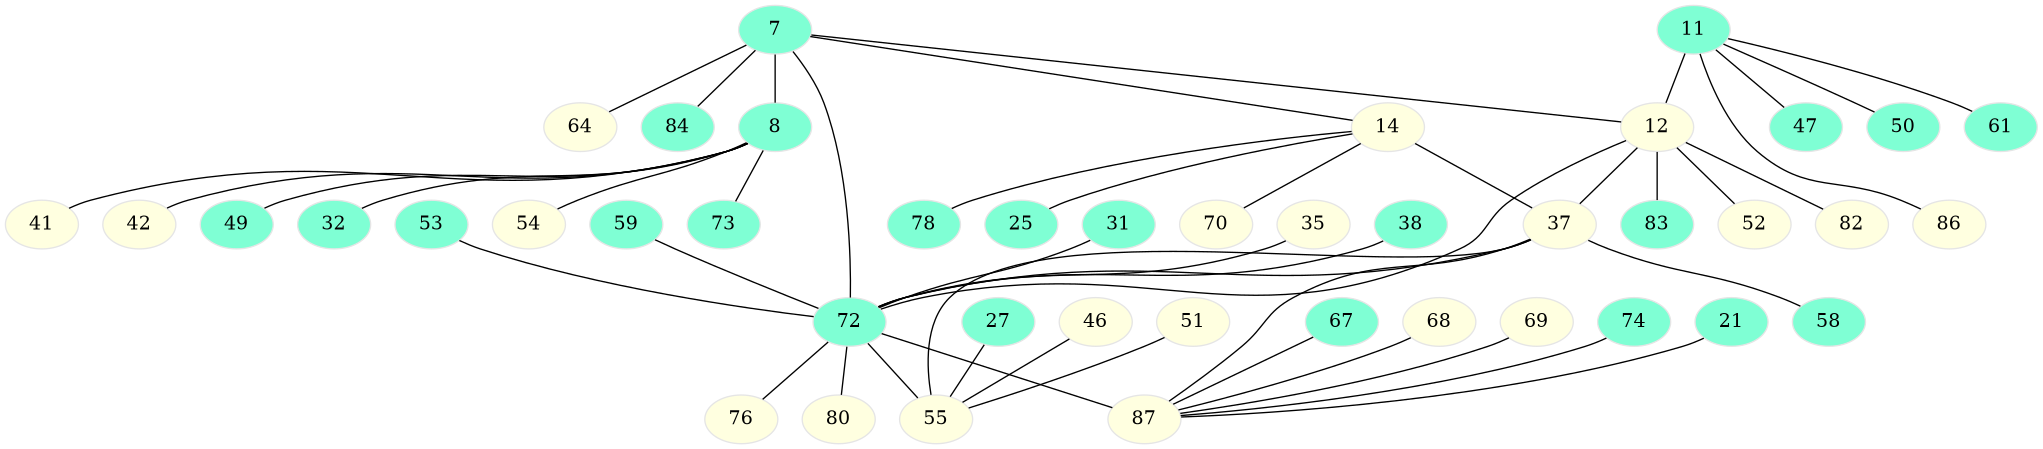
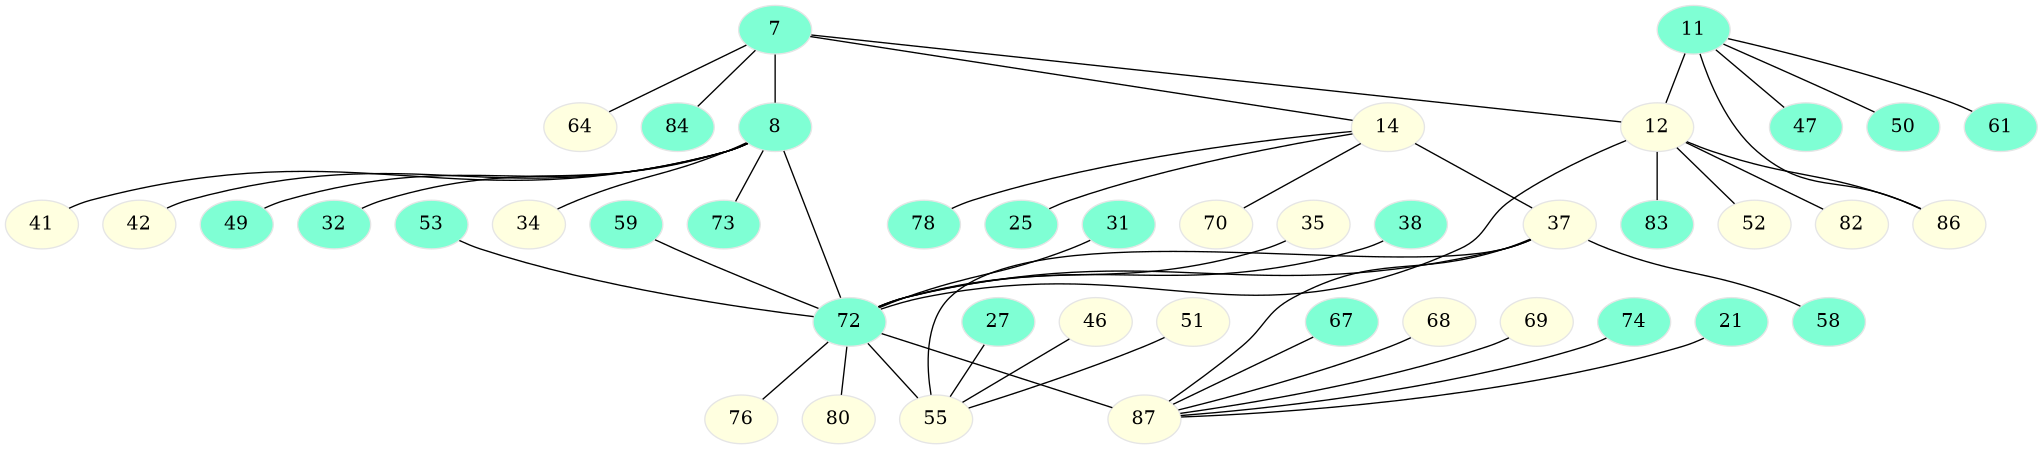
(841, 169) -> (812, 224)
(1609, 176) -> (1762, 166)
(529, 225) -> (529, 225)
